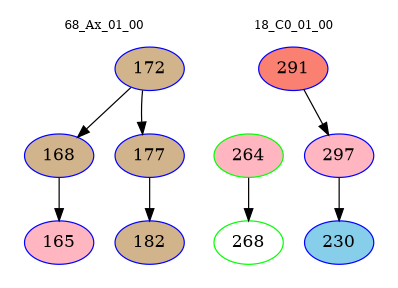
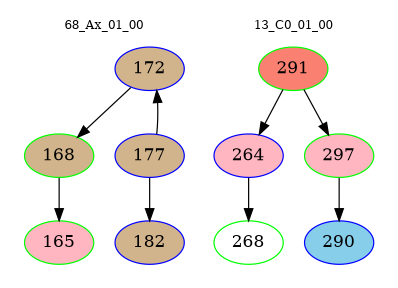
(294, 26) -> (294, 26)
(293, 69) -> (293, 69)
(142, 106) -> (158, 119)
none -> (274, 107)
(59, 156) -> (59, 156)
(249, 156) -> (249, 156)
(339, 156) -> (339, 156)
(59, 243) -> (59, 243)
(339, 243) -> (339, 243)
